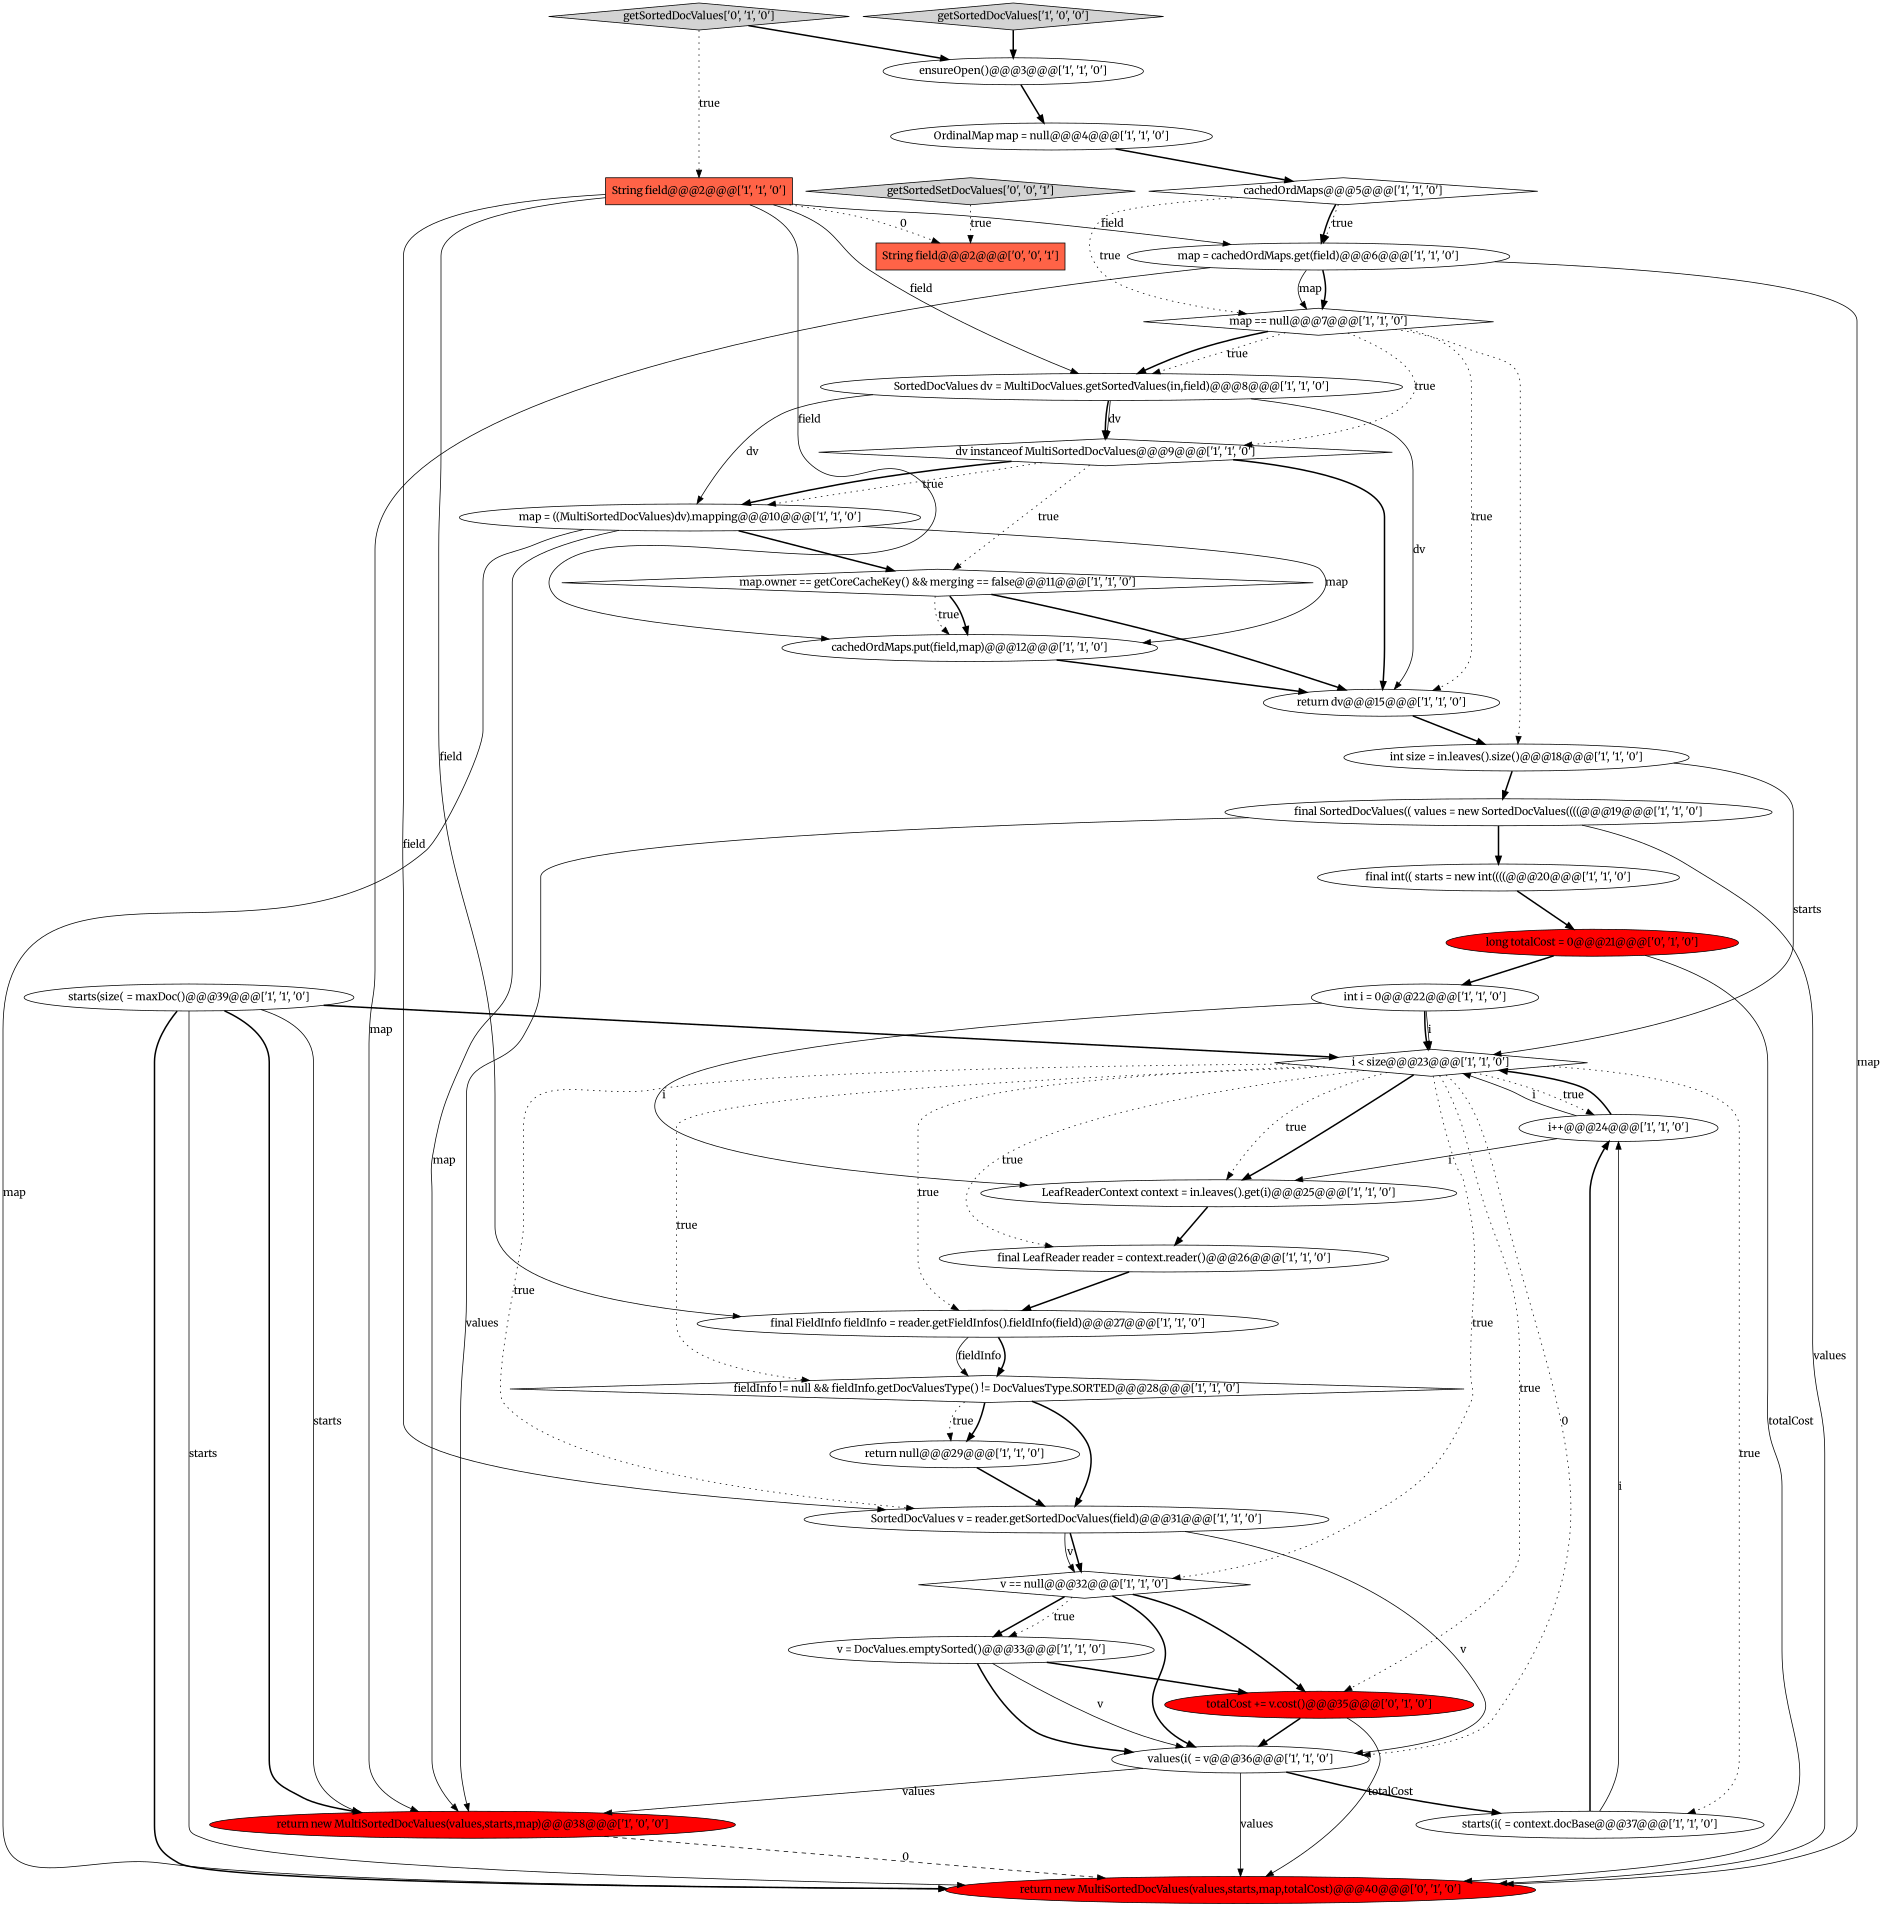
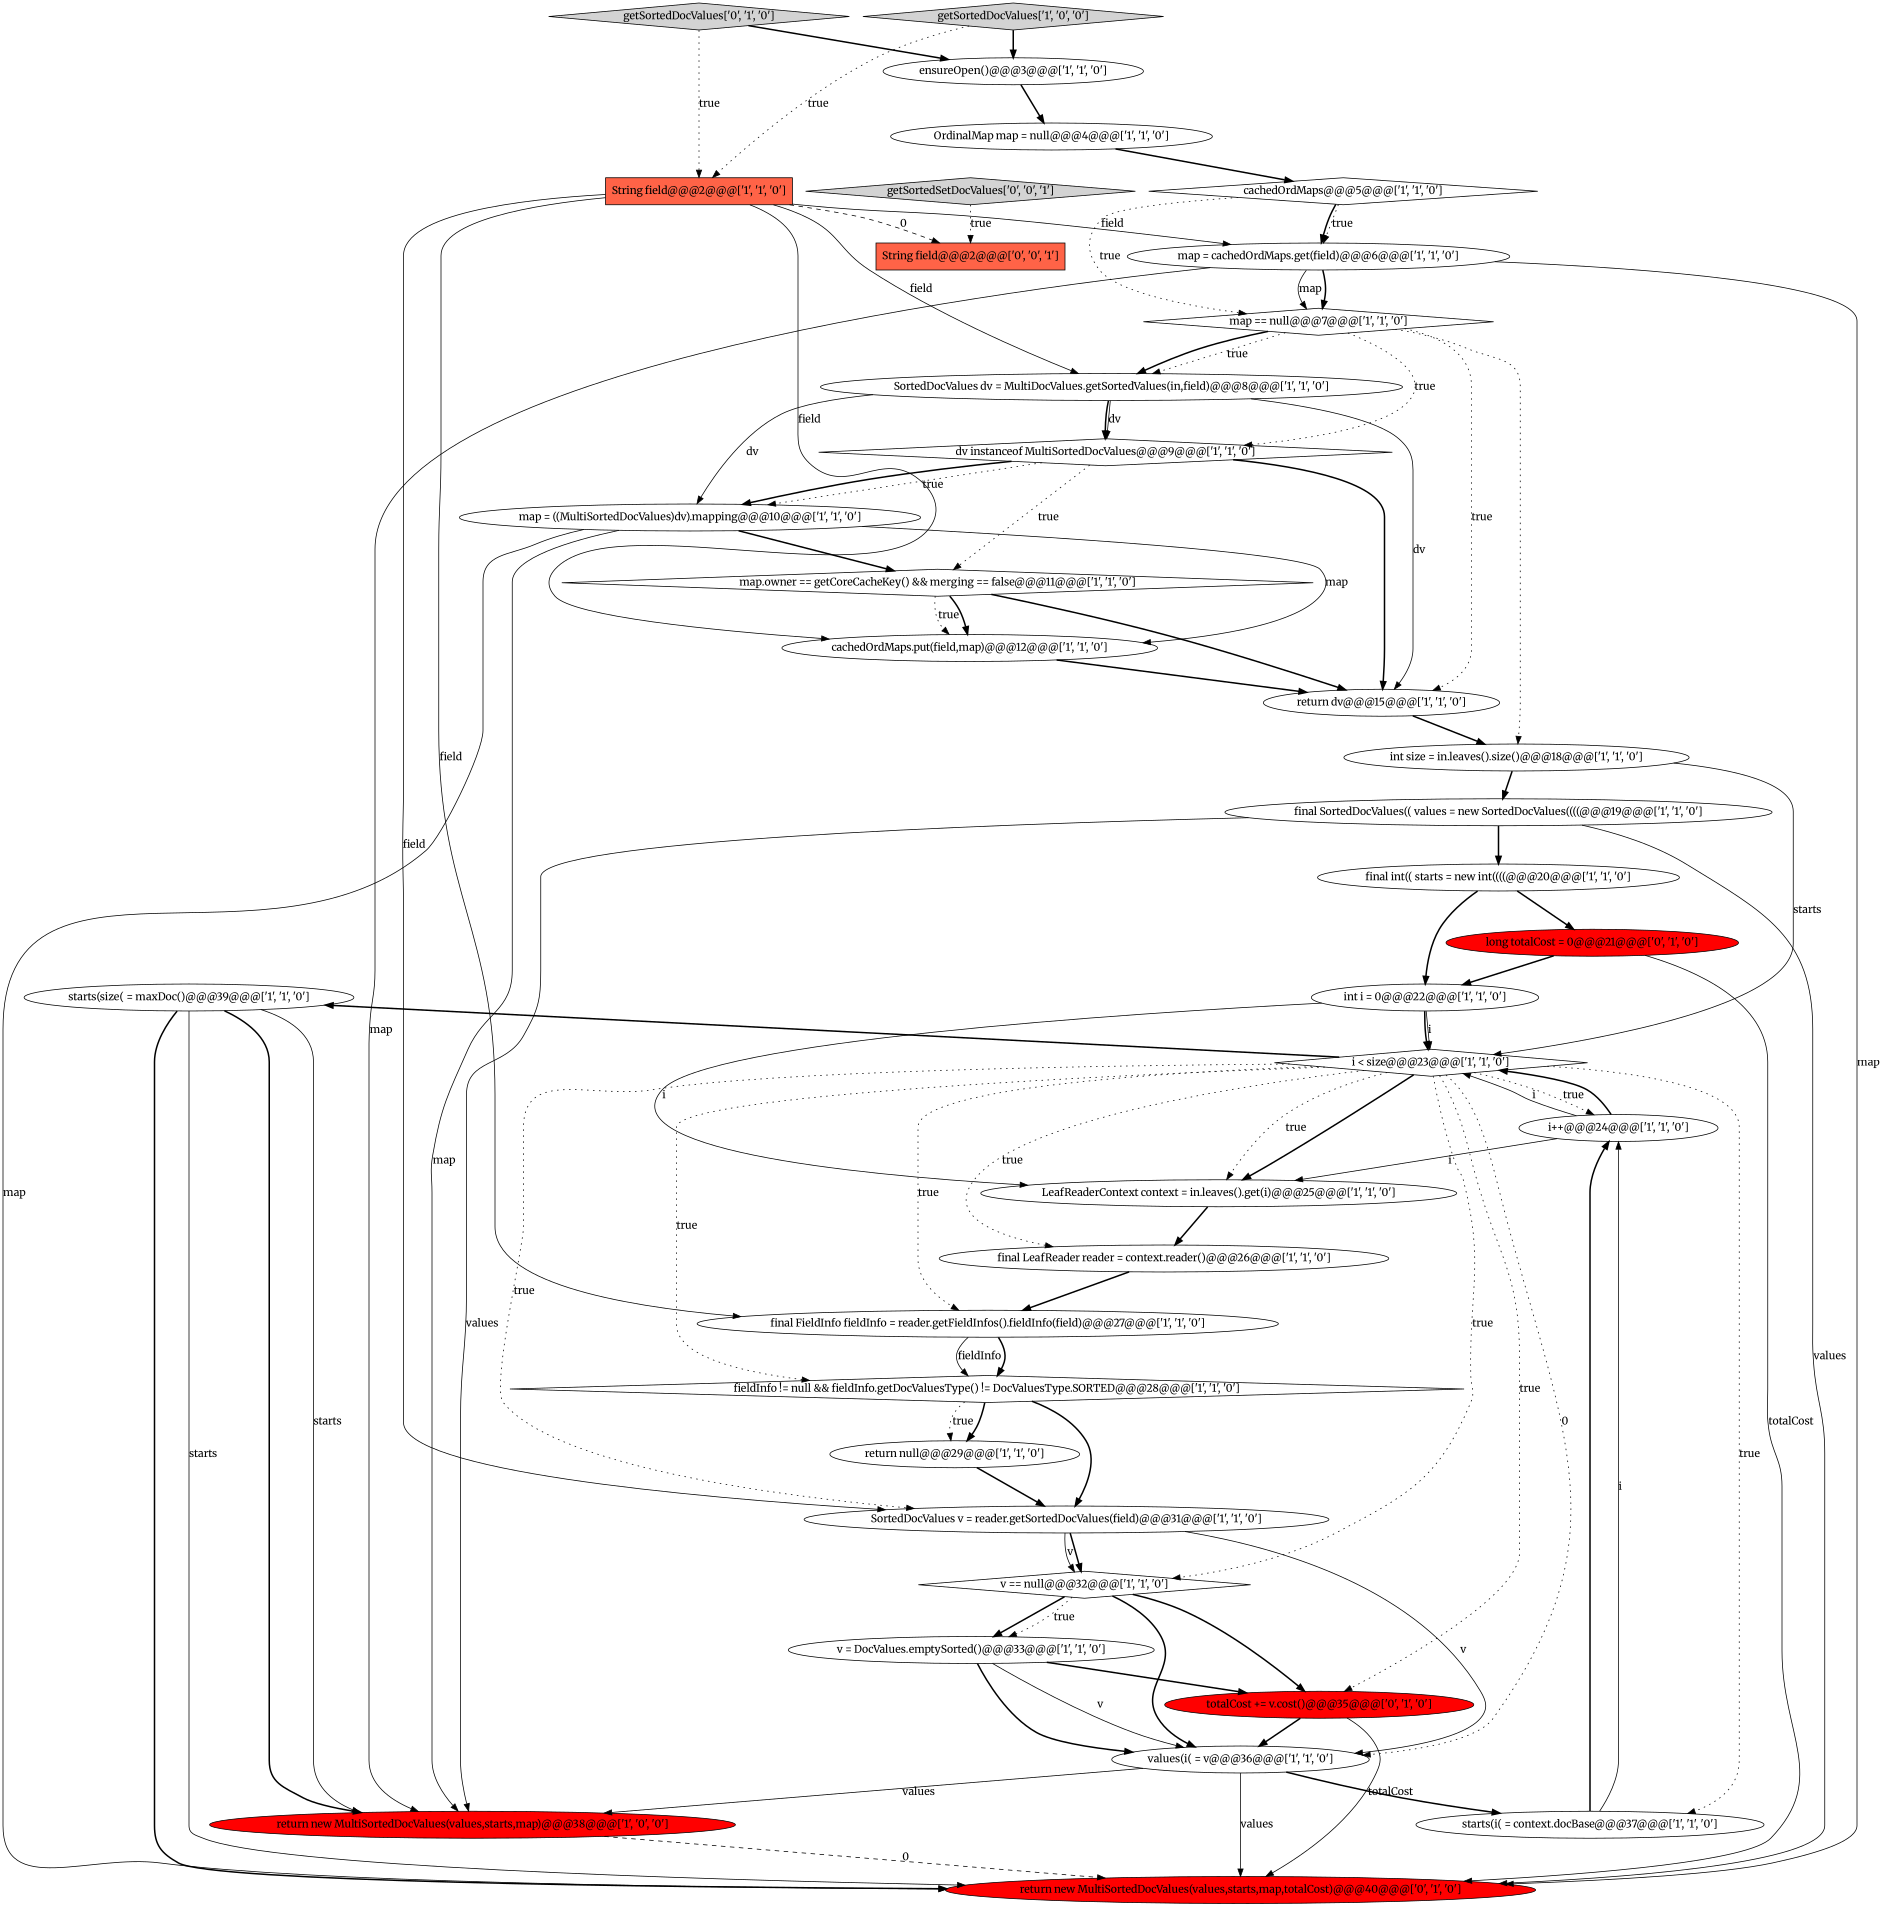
none -> (834, 82)
(862, 217) -> (862, 217)
none -> (1441, 927)
(827, 1031) -> (836, 1031)
